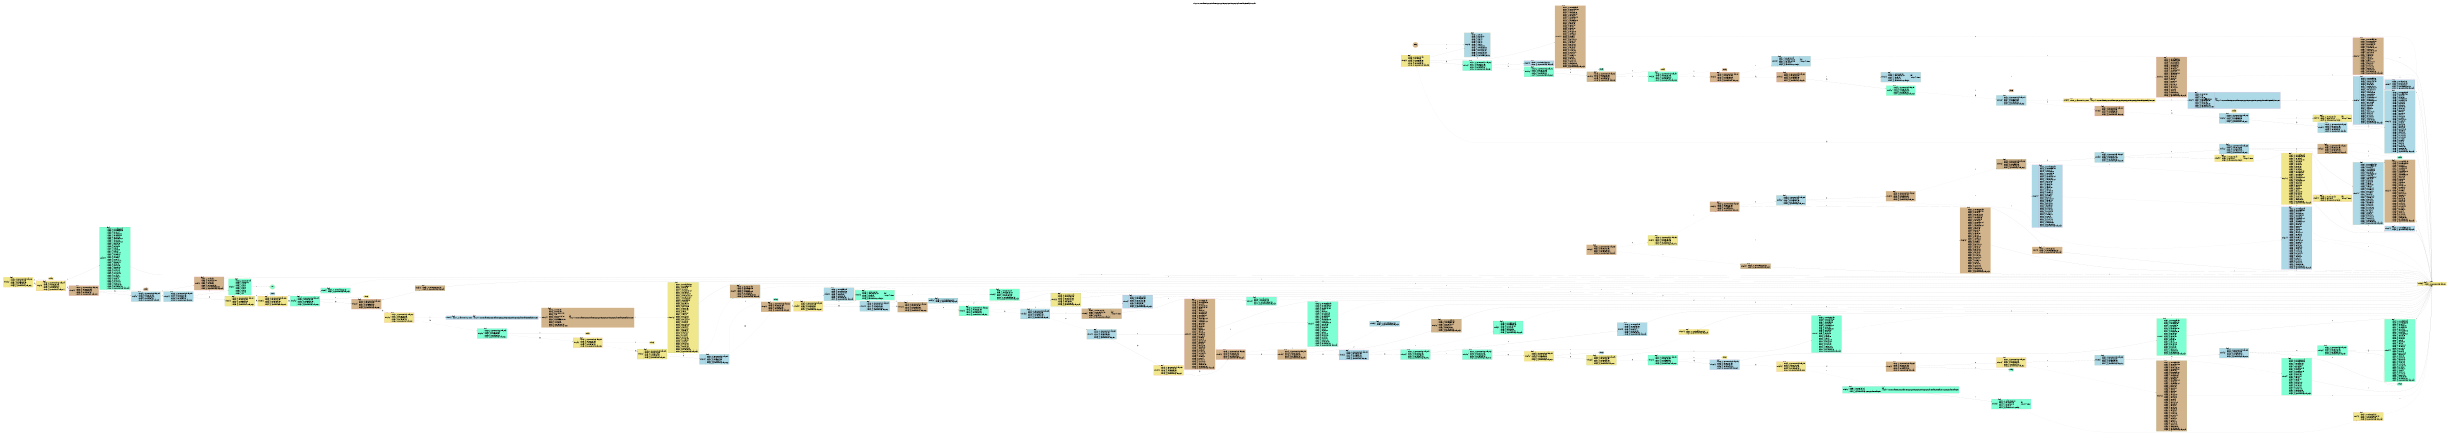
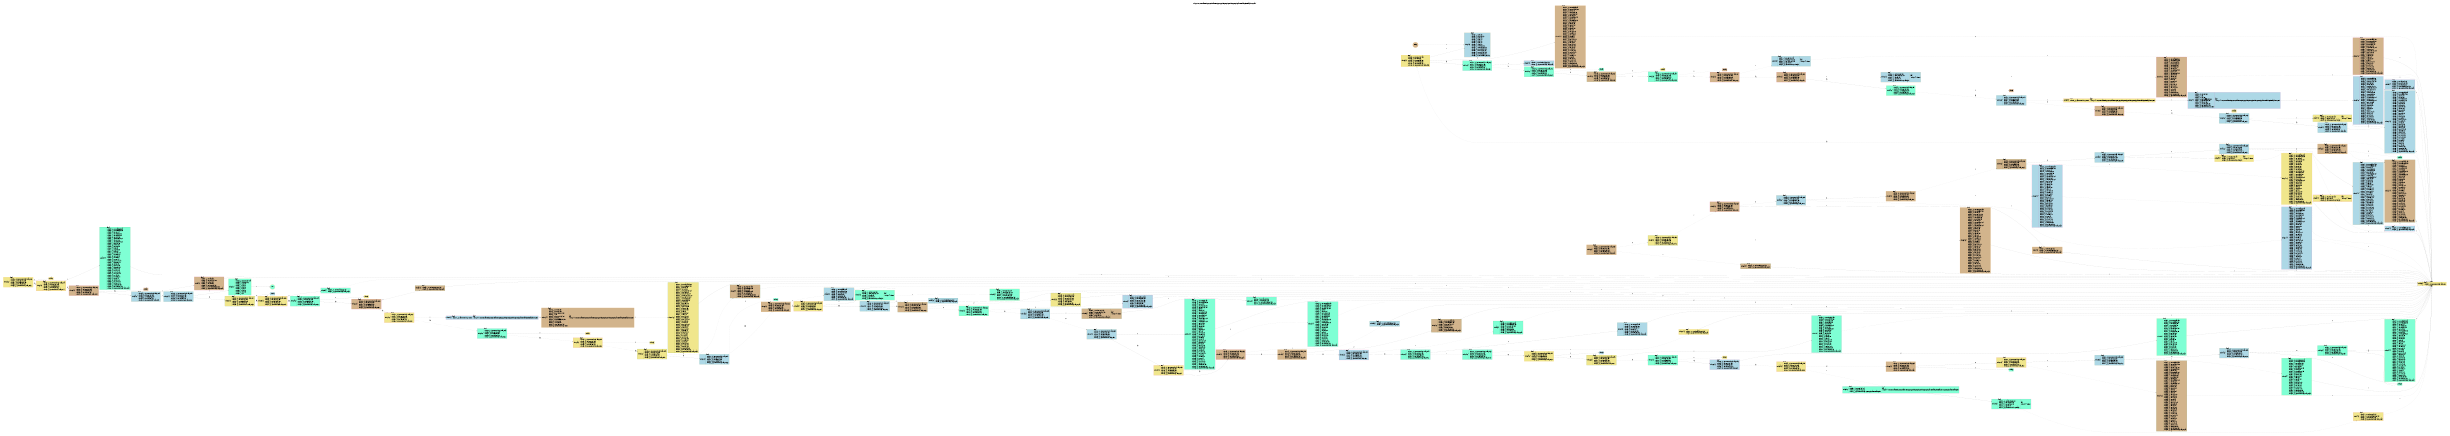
(1200, 334) -> (1200, 334)
